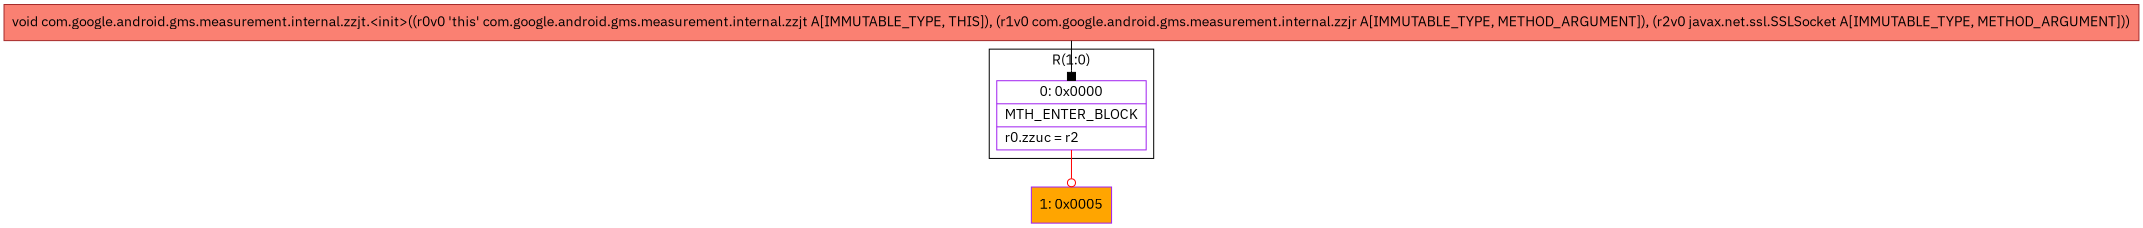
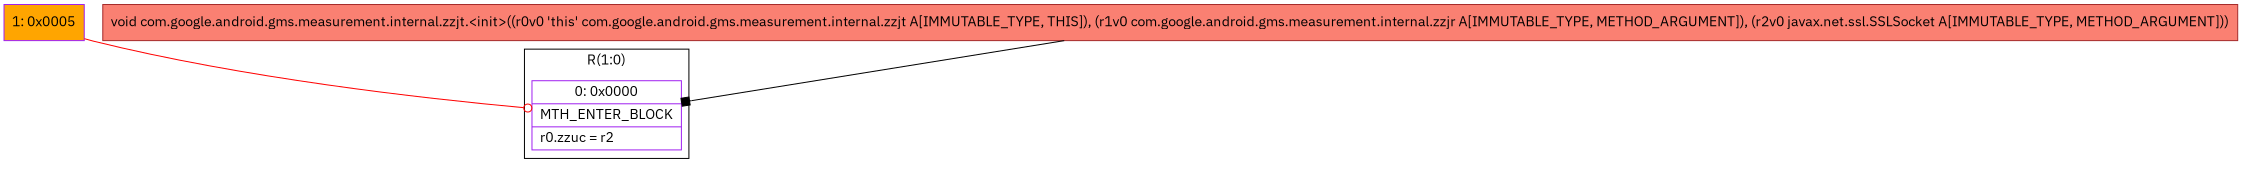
(1071, 165) -> (303, 81)
